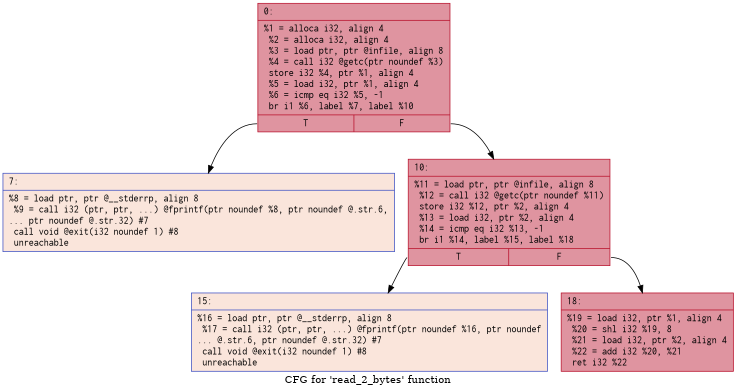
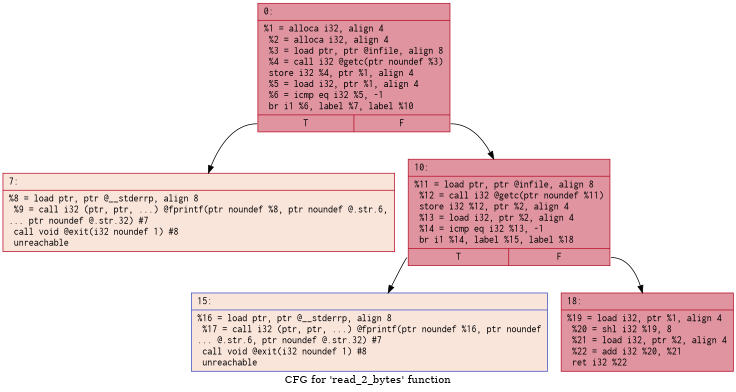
(199, 212) -> (199, 212)
